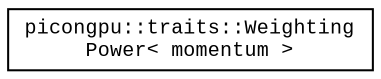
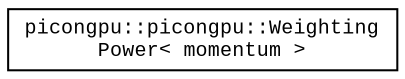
(191, 40) -> (203, 40)
